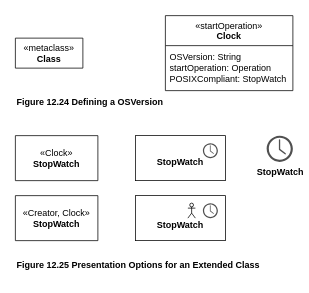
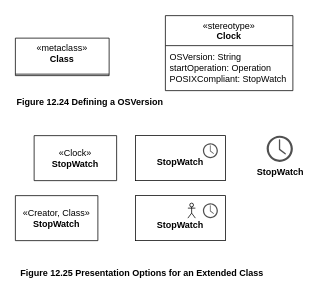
(229, 31) -> (229, 31)
(49, 53) -> (62, 57)
(57, 158) -> (75, 158)
(57, 218) -> (57, 218)
(147, 265) -> (150, 273)
